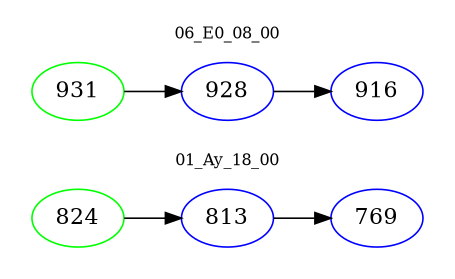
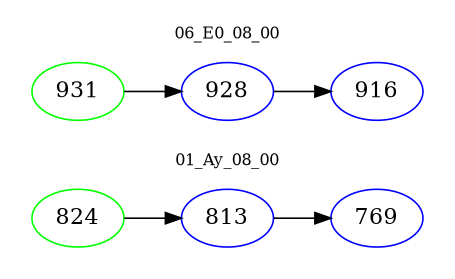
(227, 161) -> (227, 161)
